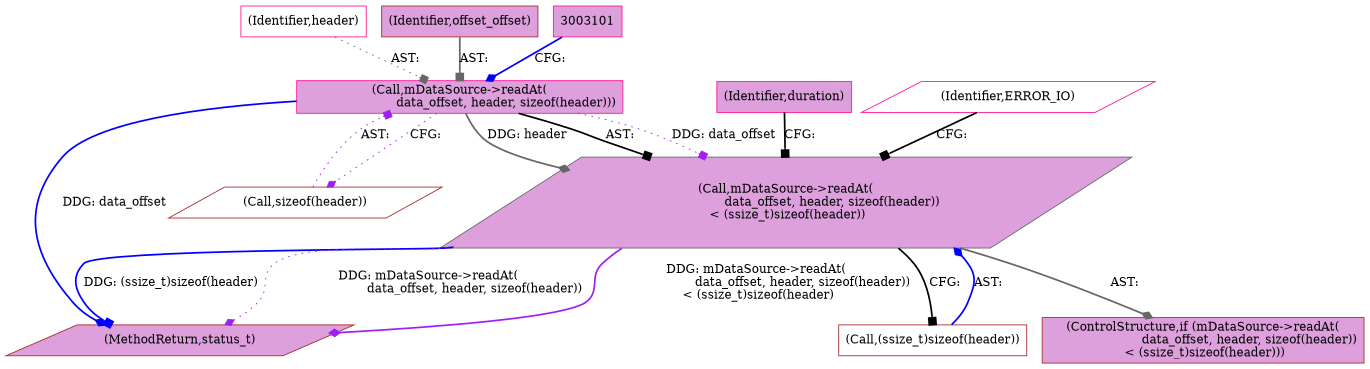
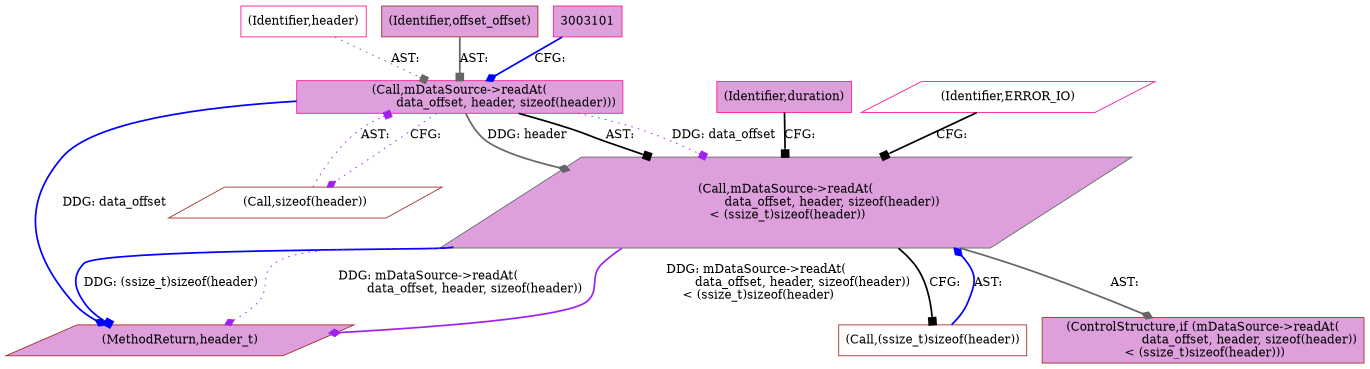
(180, 340) -> (180, 340)
